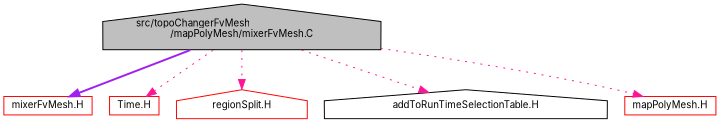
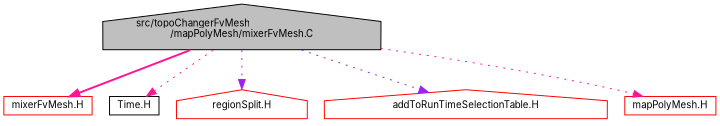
(242, 65) -> (242, 65)
(361, 70) -> (361, 70)
(134, 72) -> (134, 72)
(134, 106) -> (134, 106)
(466, 106) -> (466, 106)
